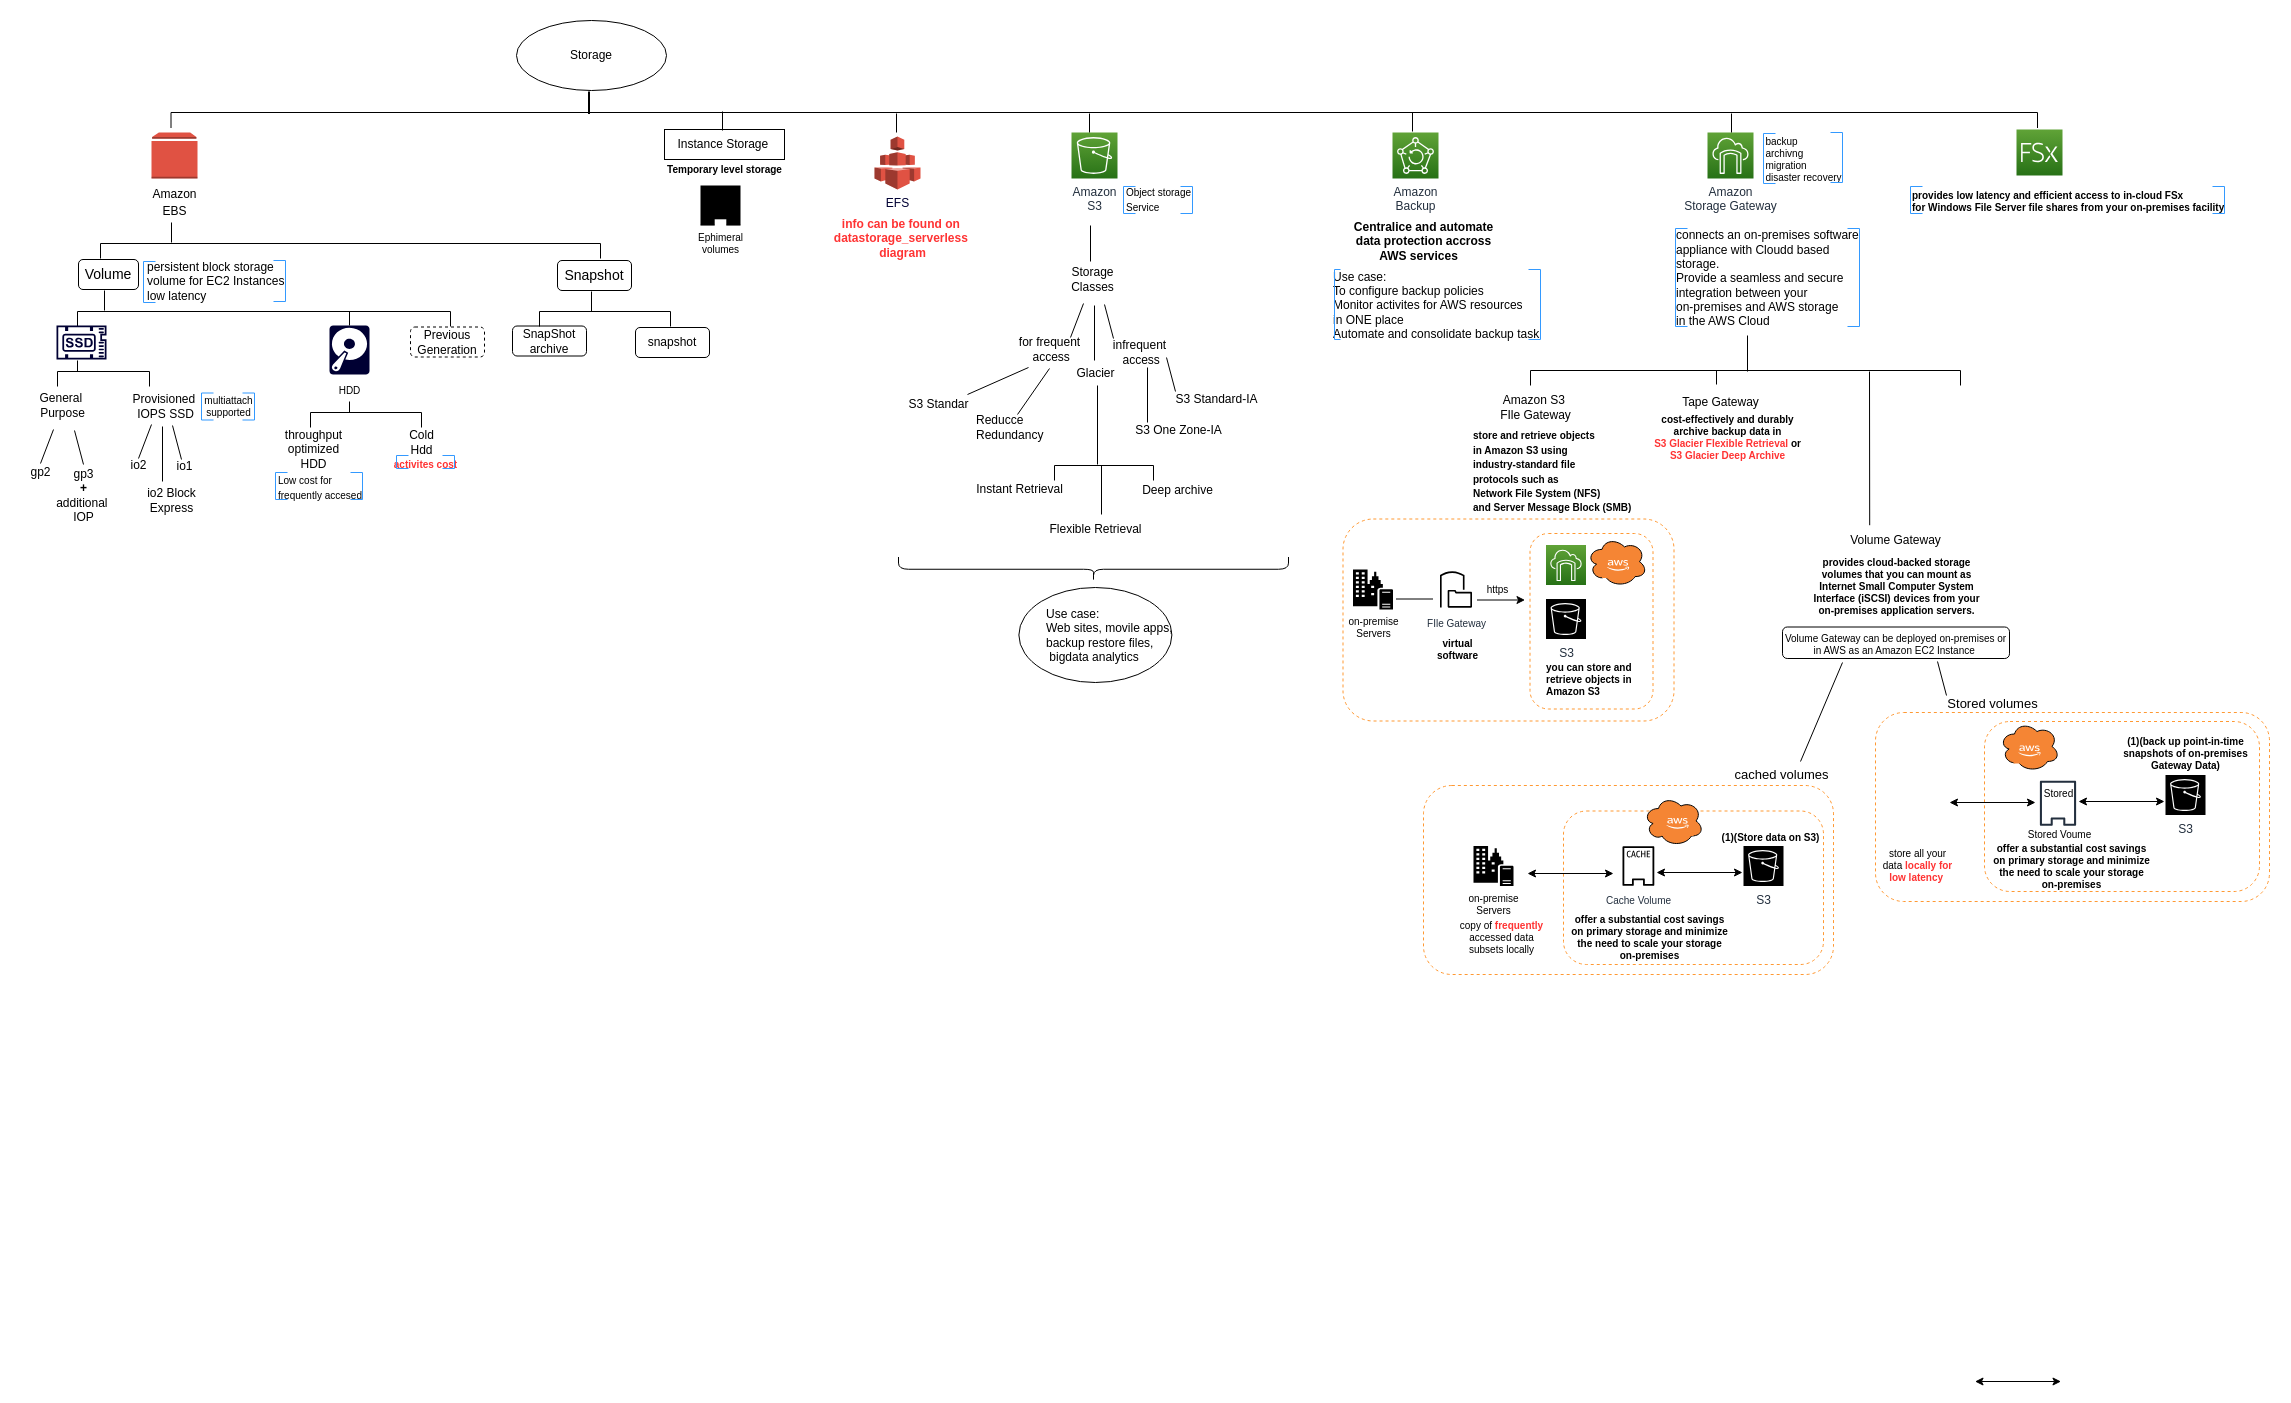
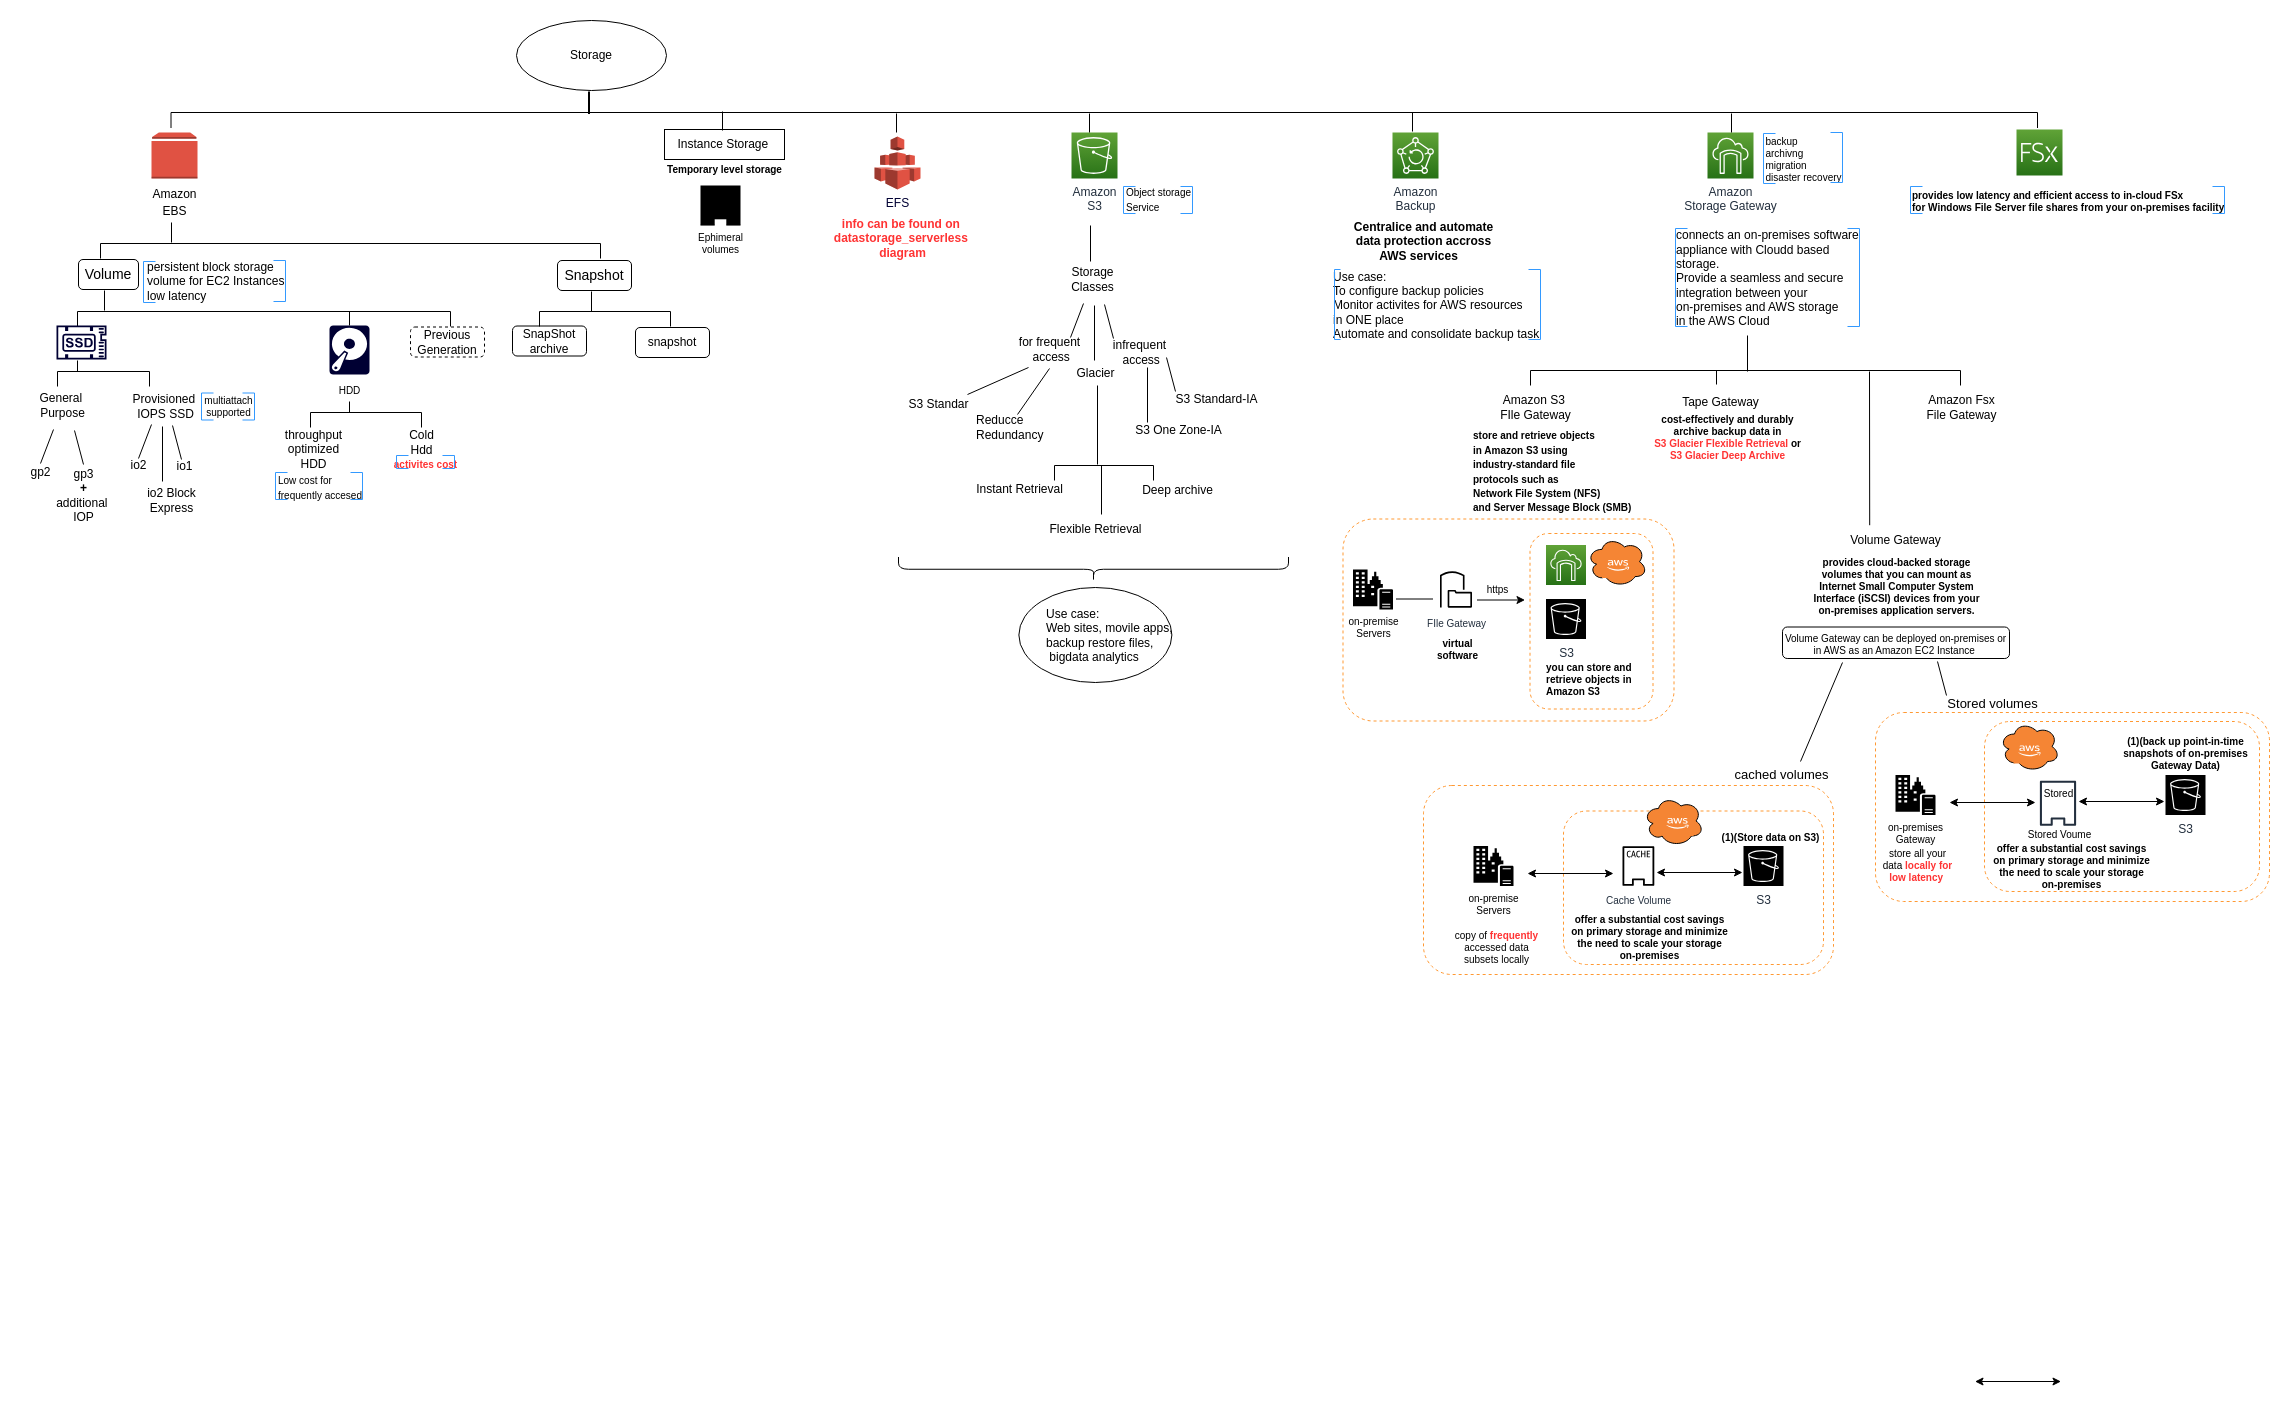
none -> (1962, 408)
none -> (1916, 795)
(1502, 938) -> (1497, 948)
